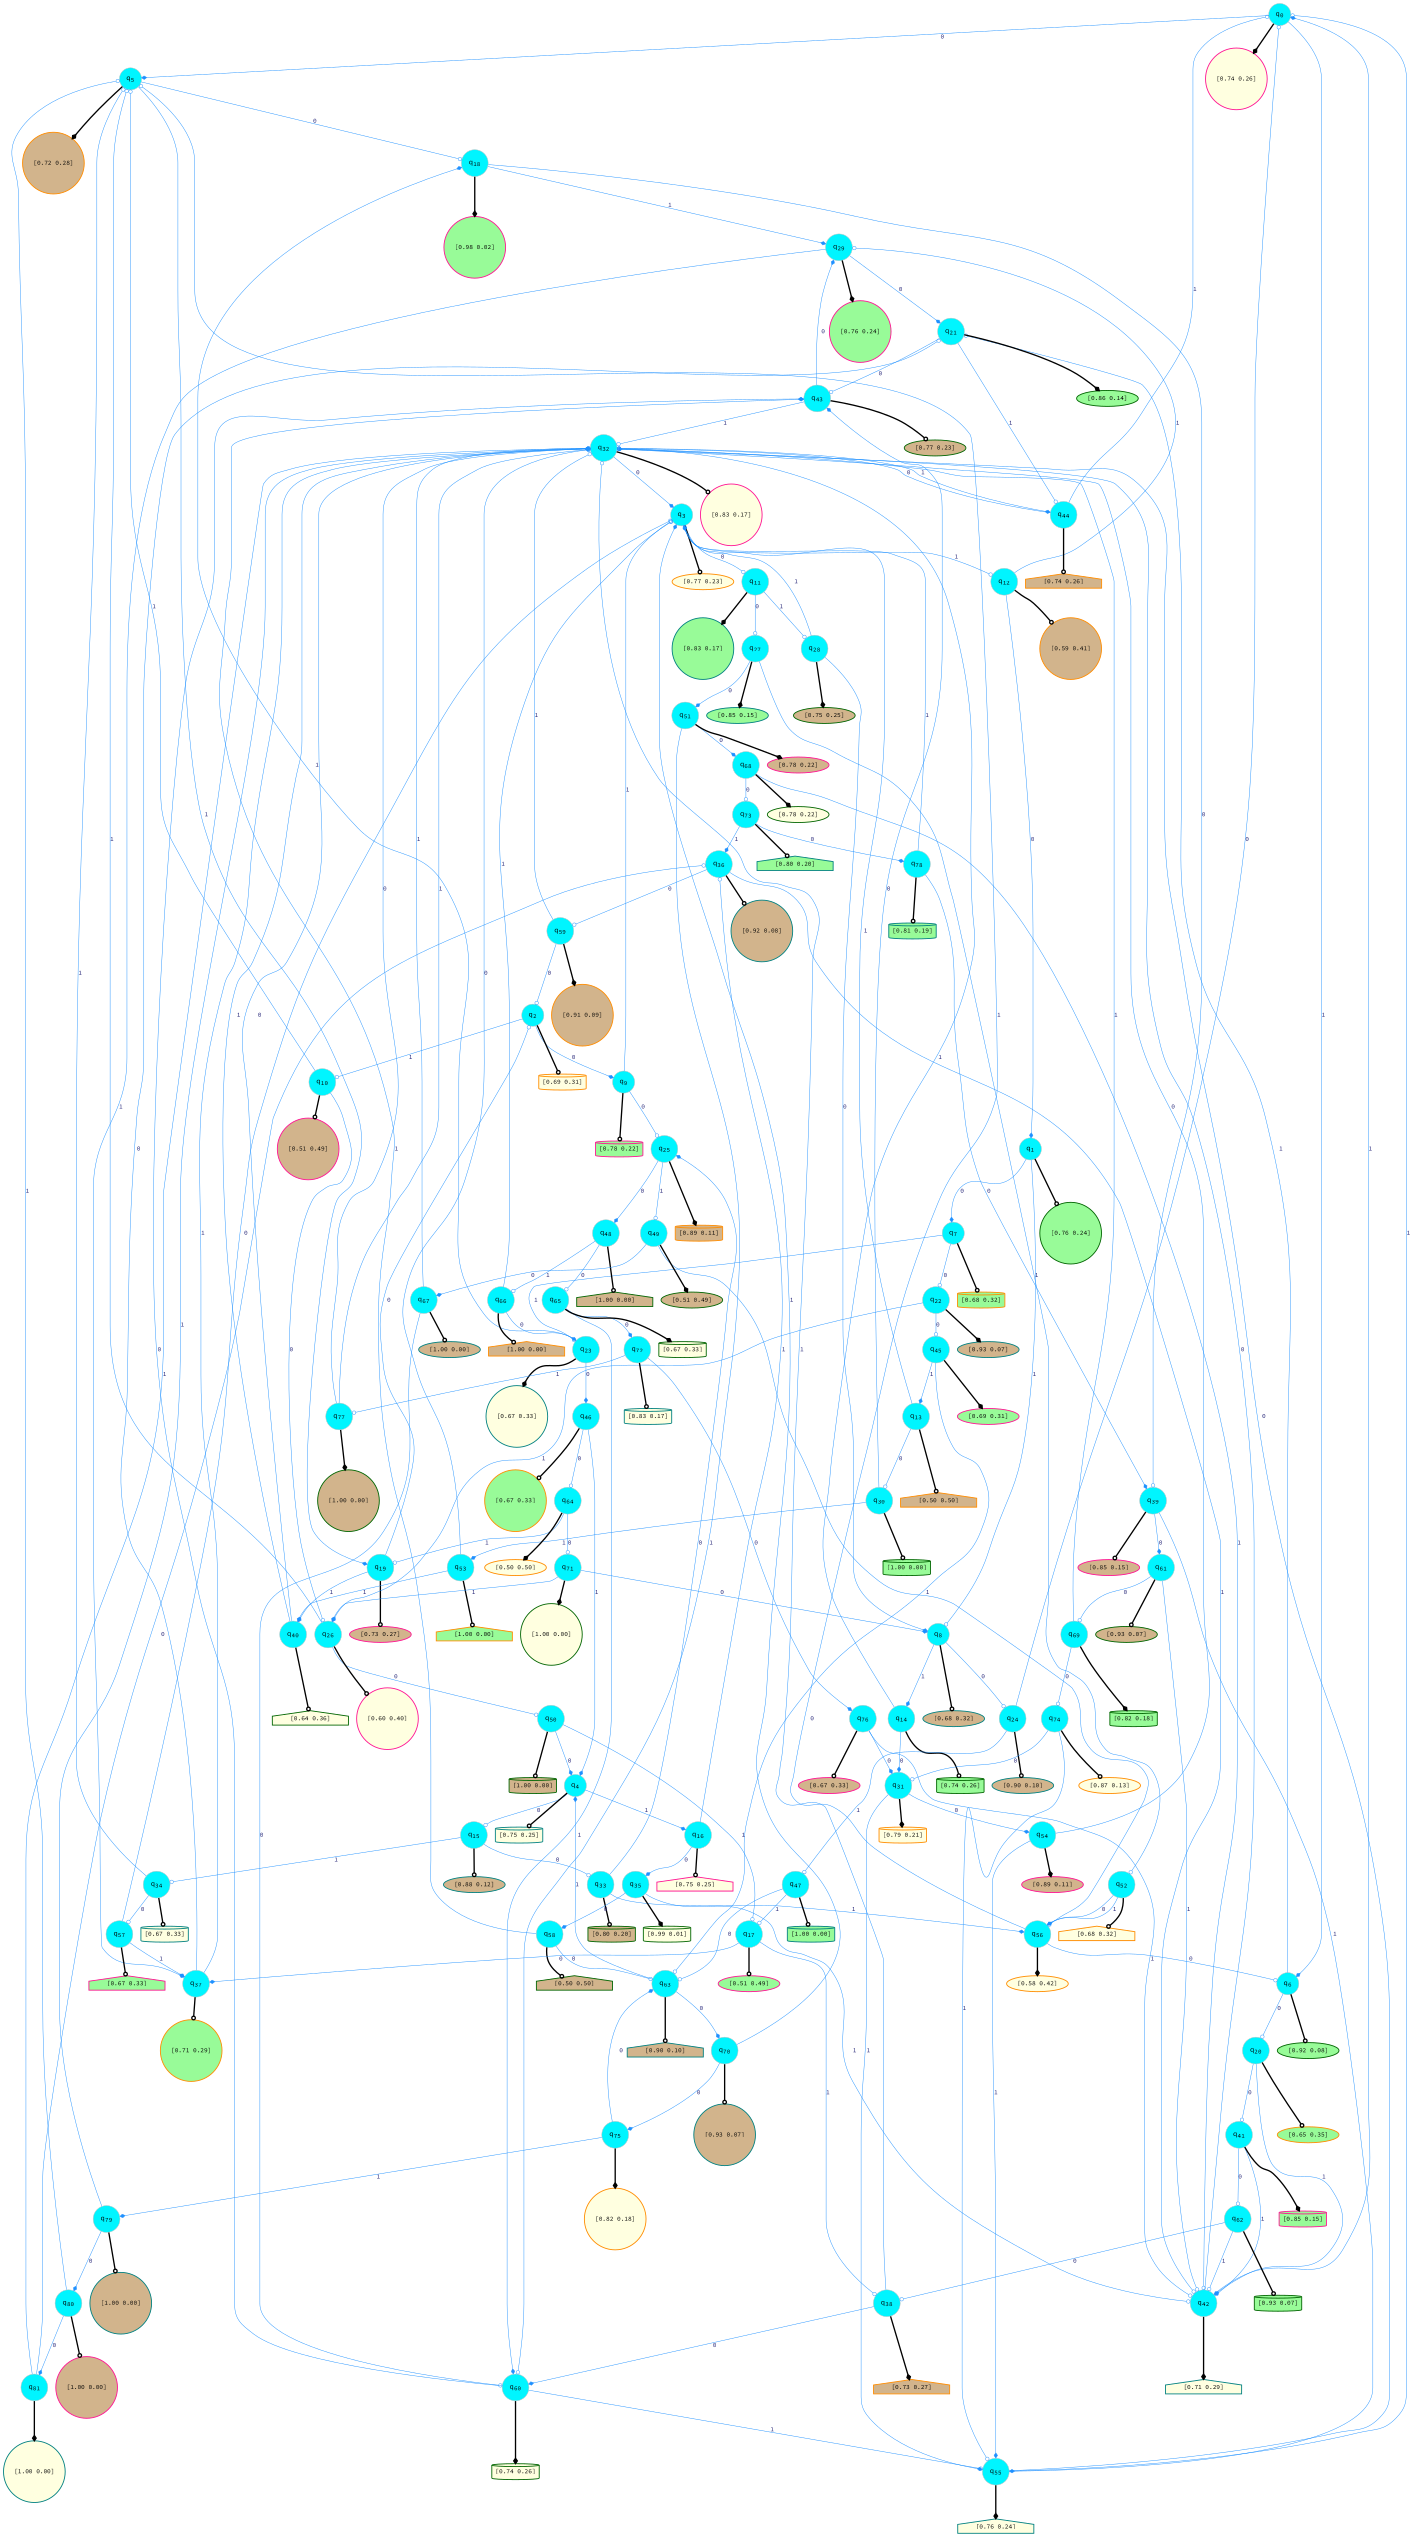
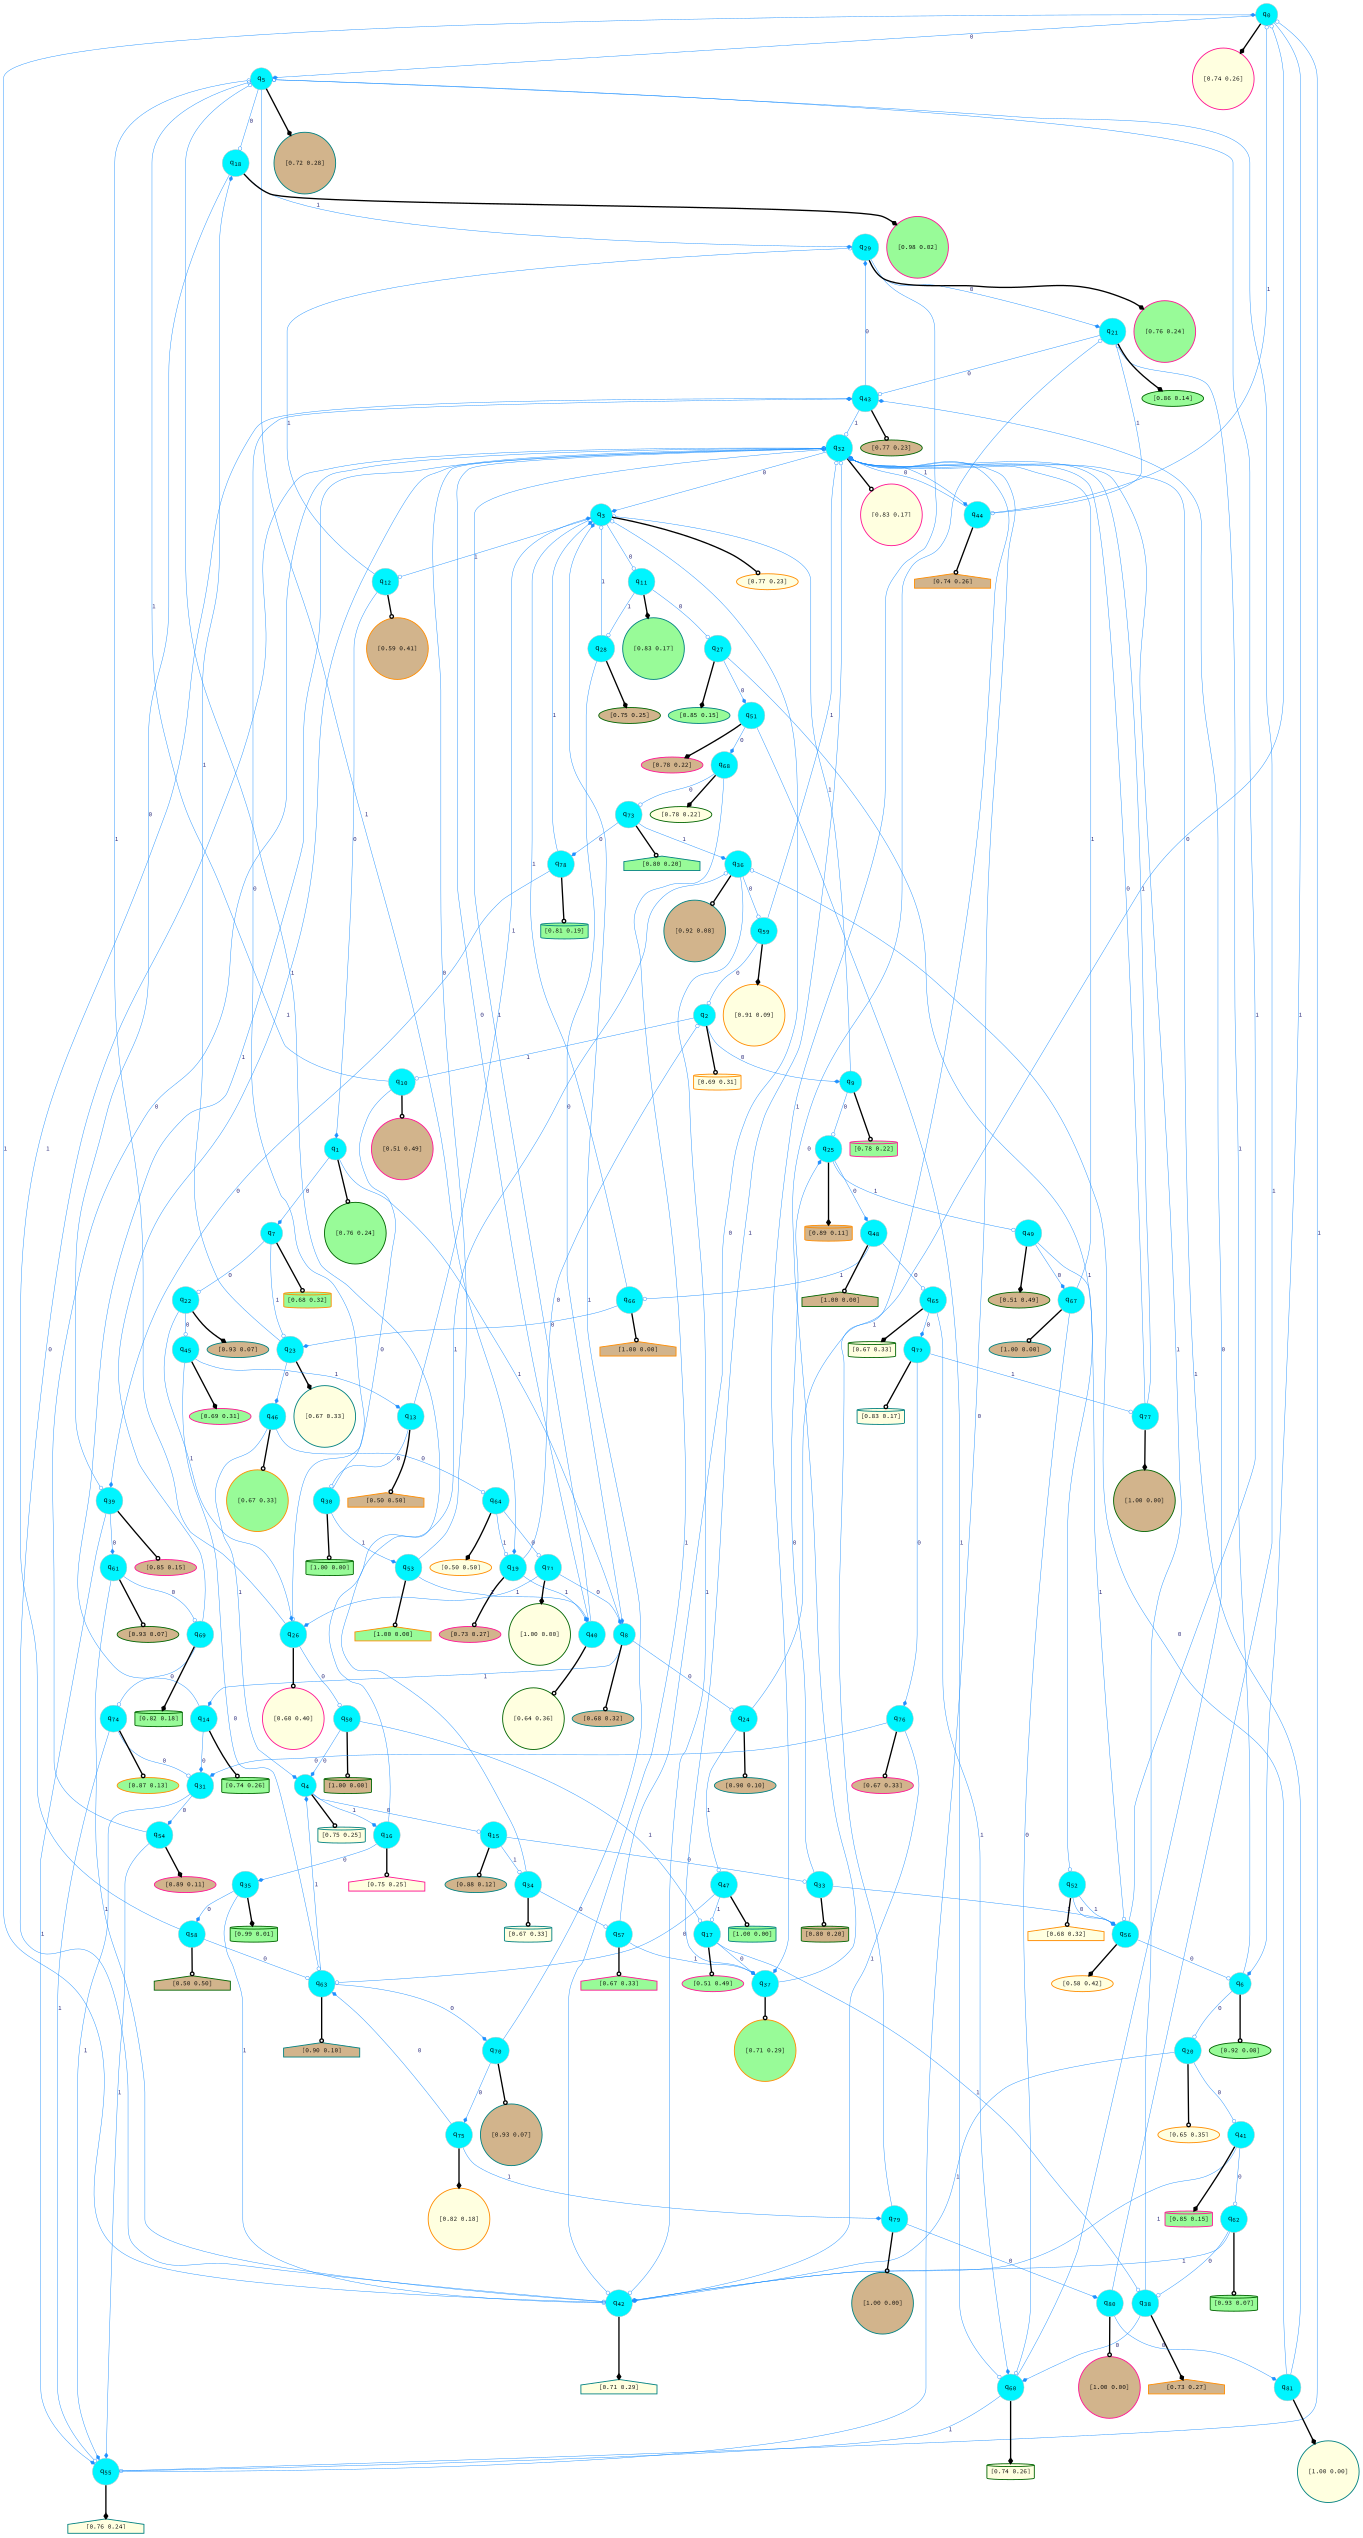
(53, 163) -> (305, 163)
(582, 1015) -> (754, 1015)
(310, 1719) -> (533, 1719)
(1110, 1786) -> (148, 1786)
(903, 1835) -> none
(667, 1934) -> (254, 1934)
(1308, 2135) -> (1189, 2135)
